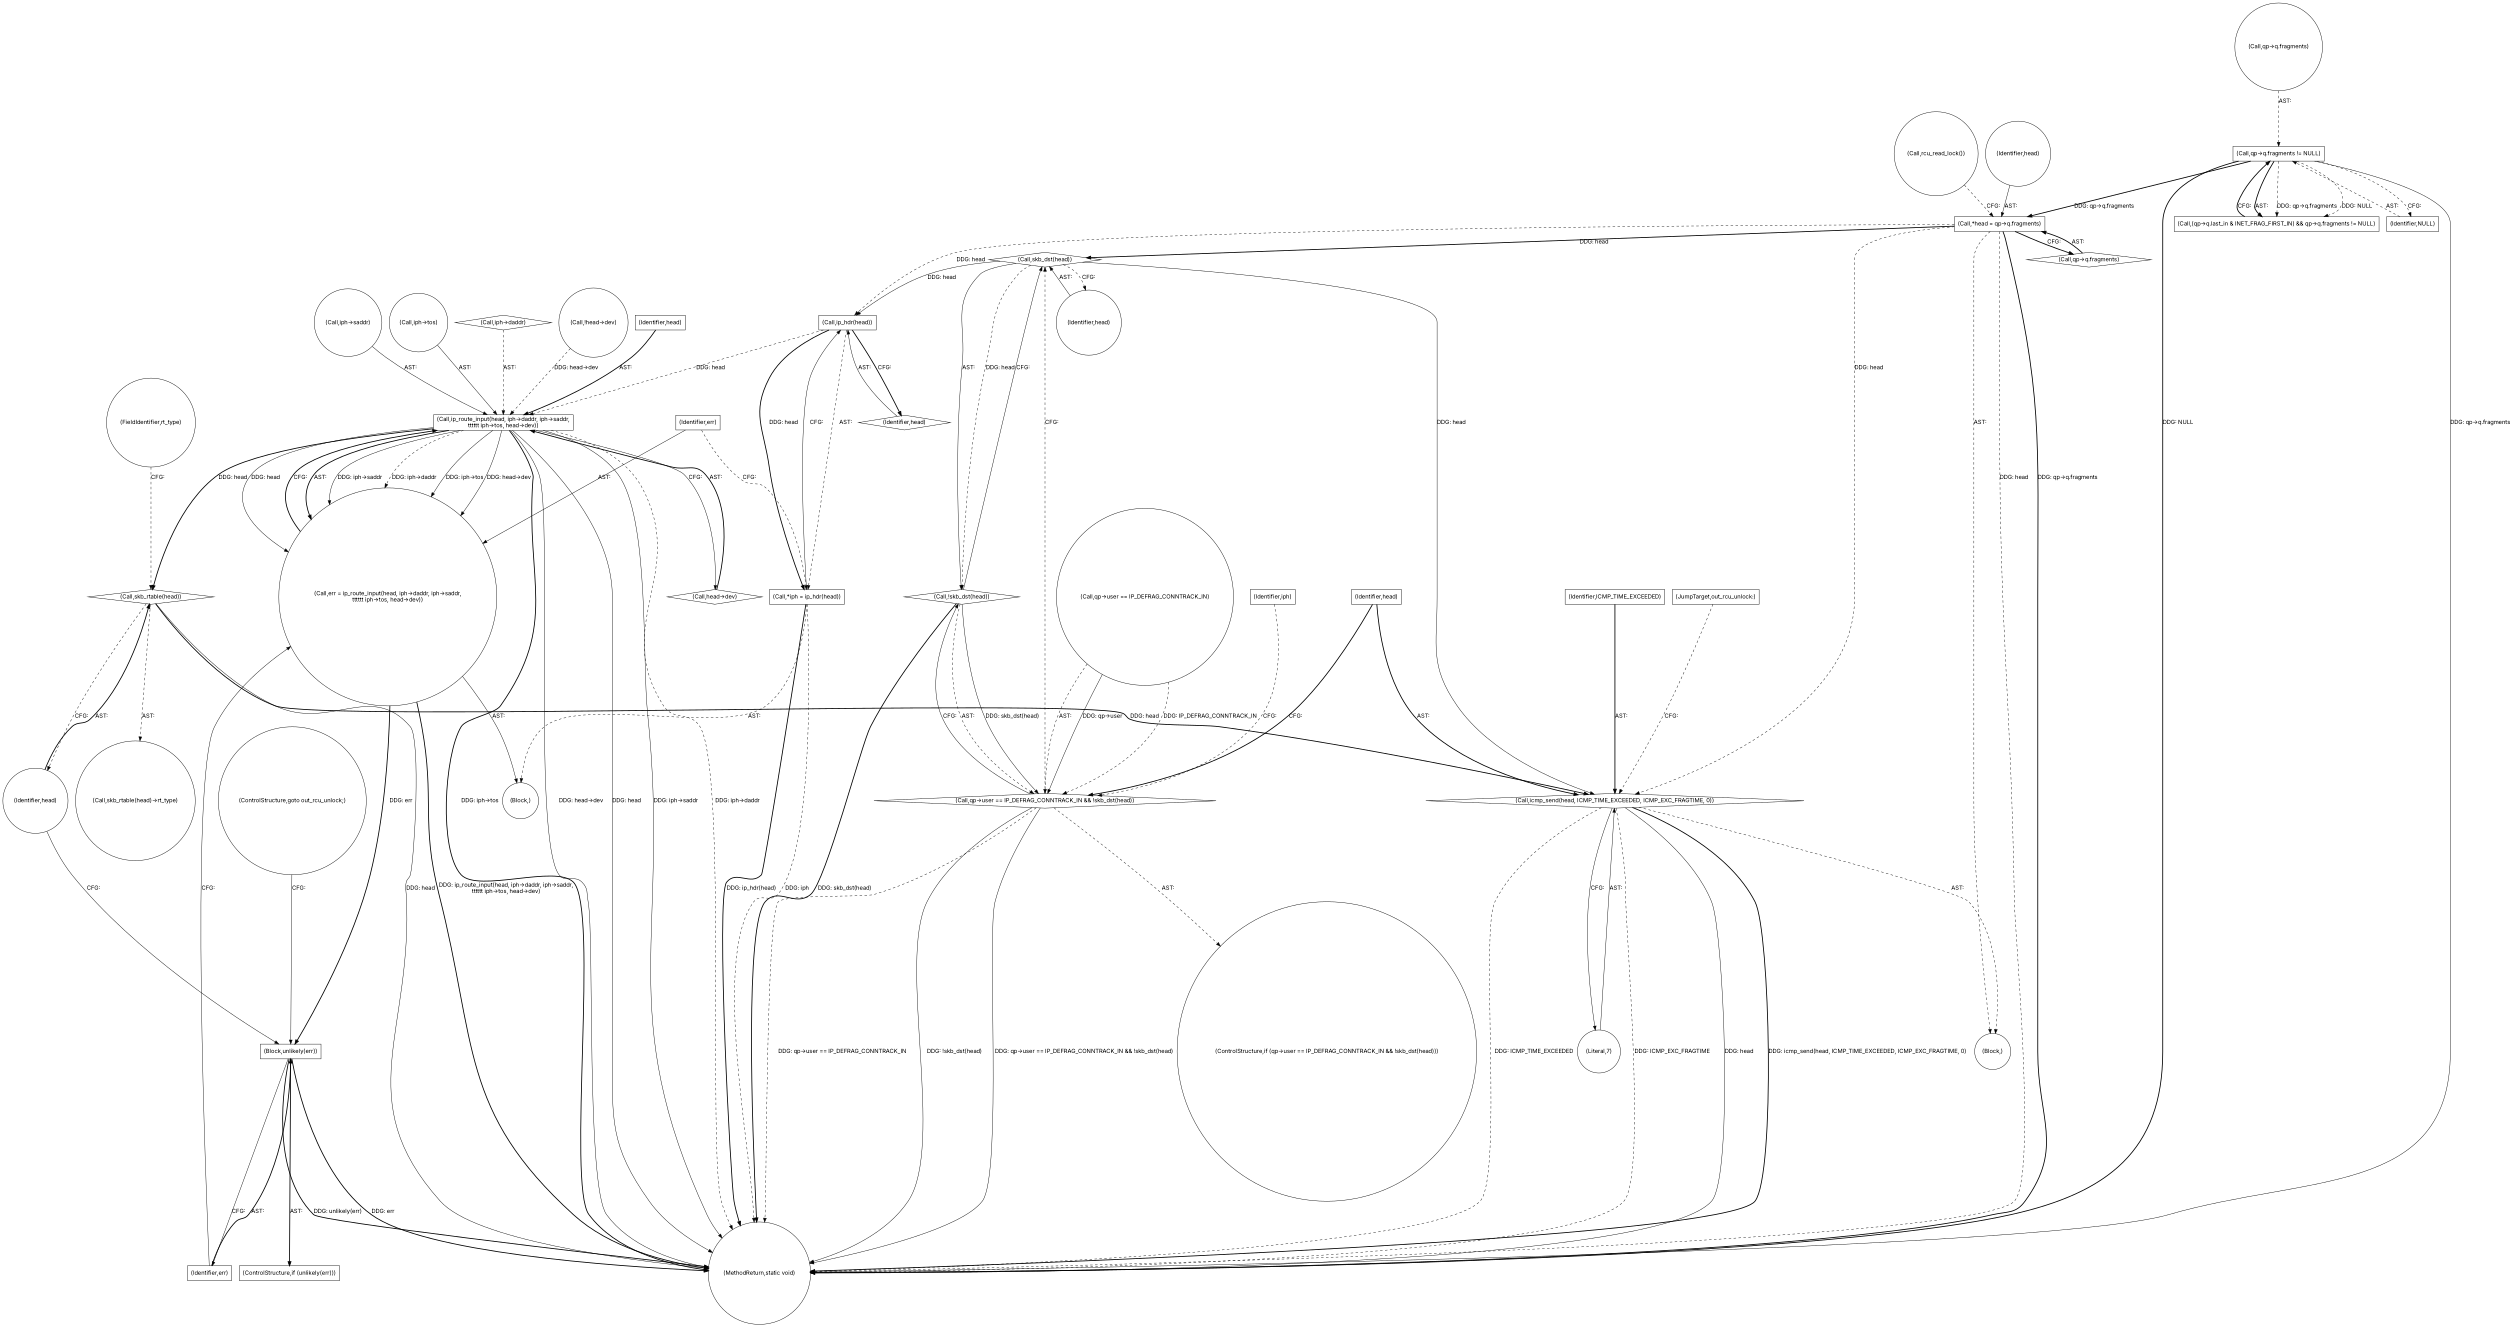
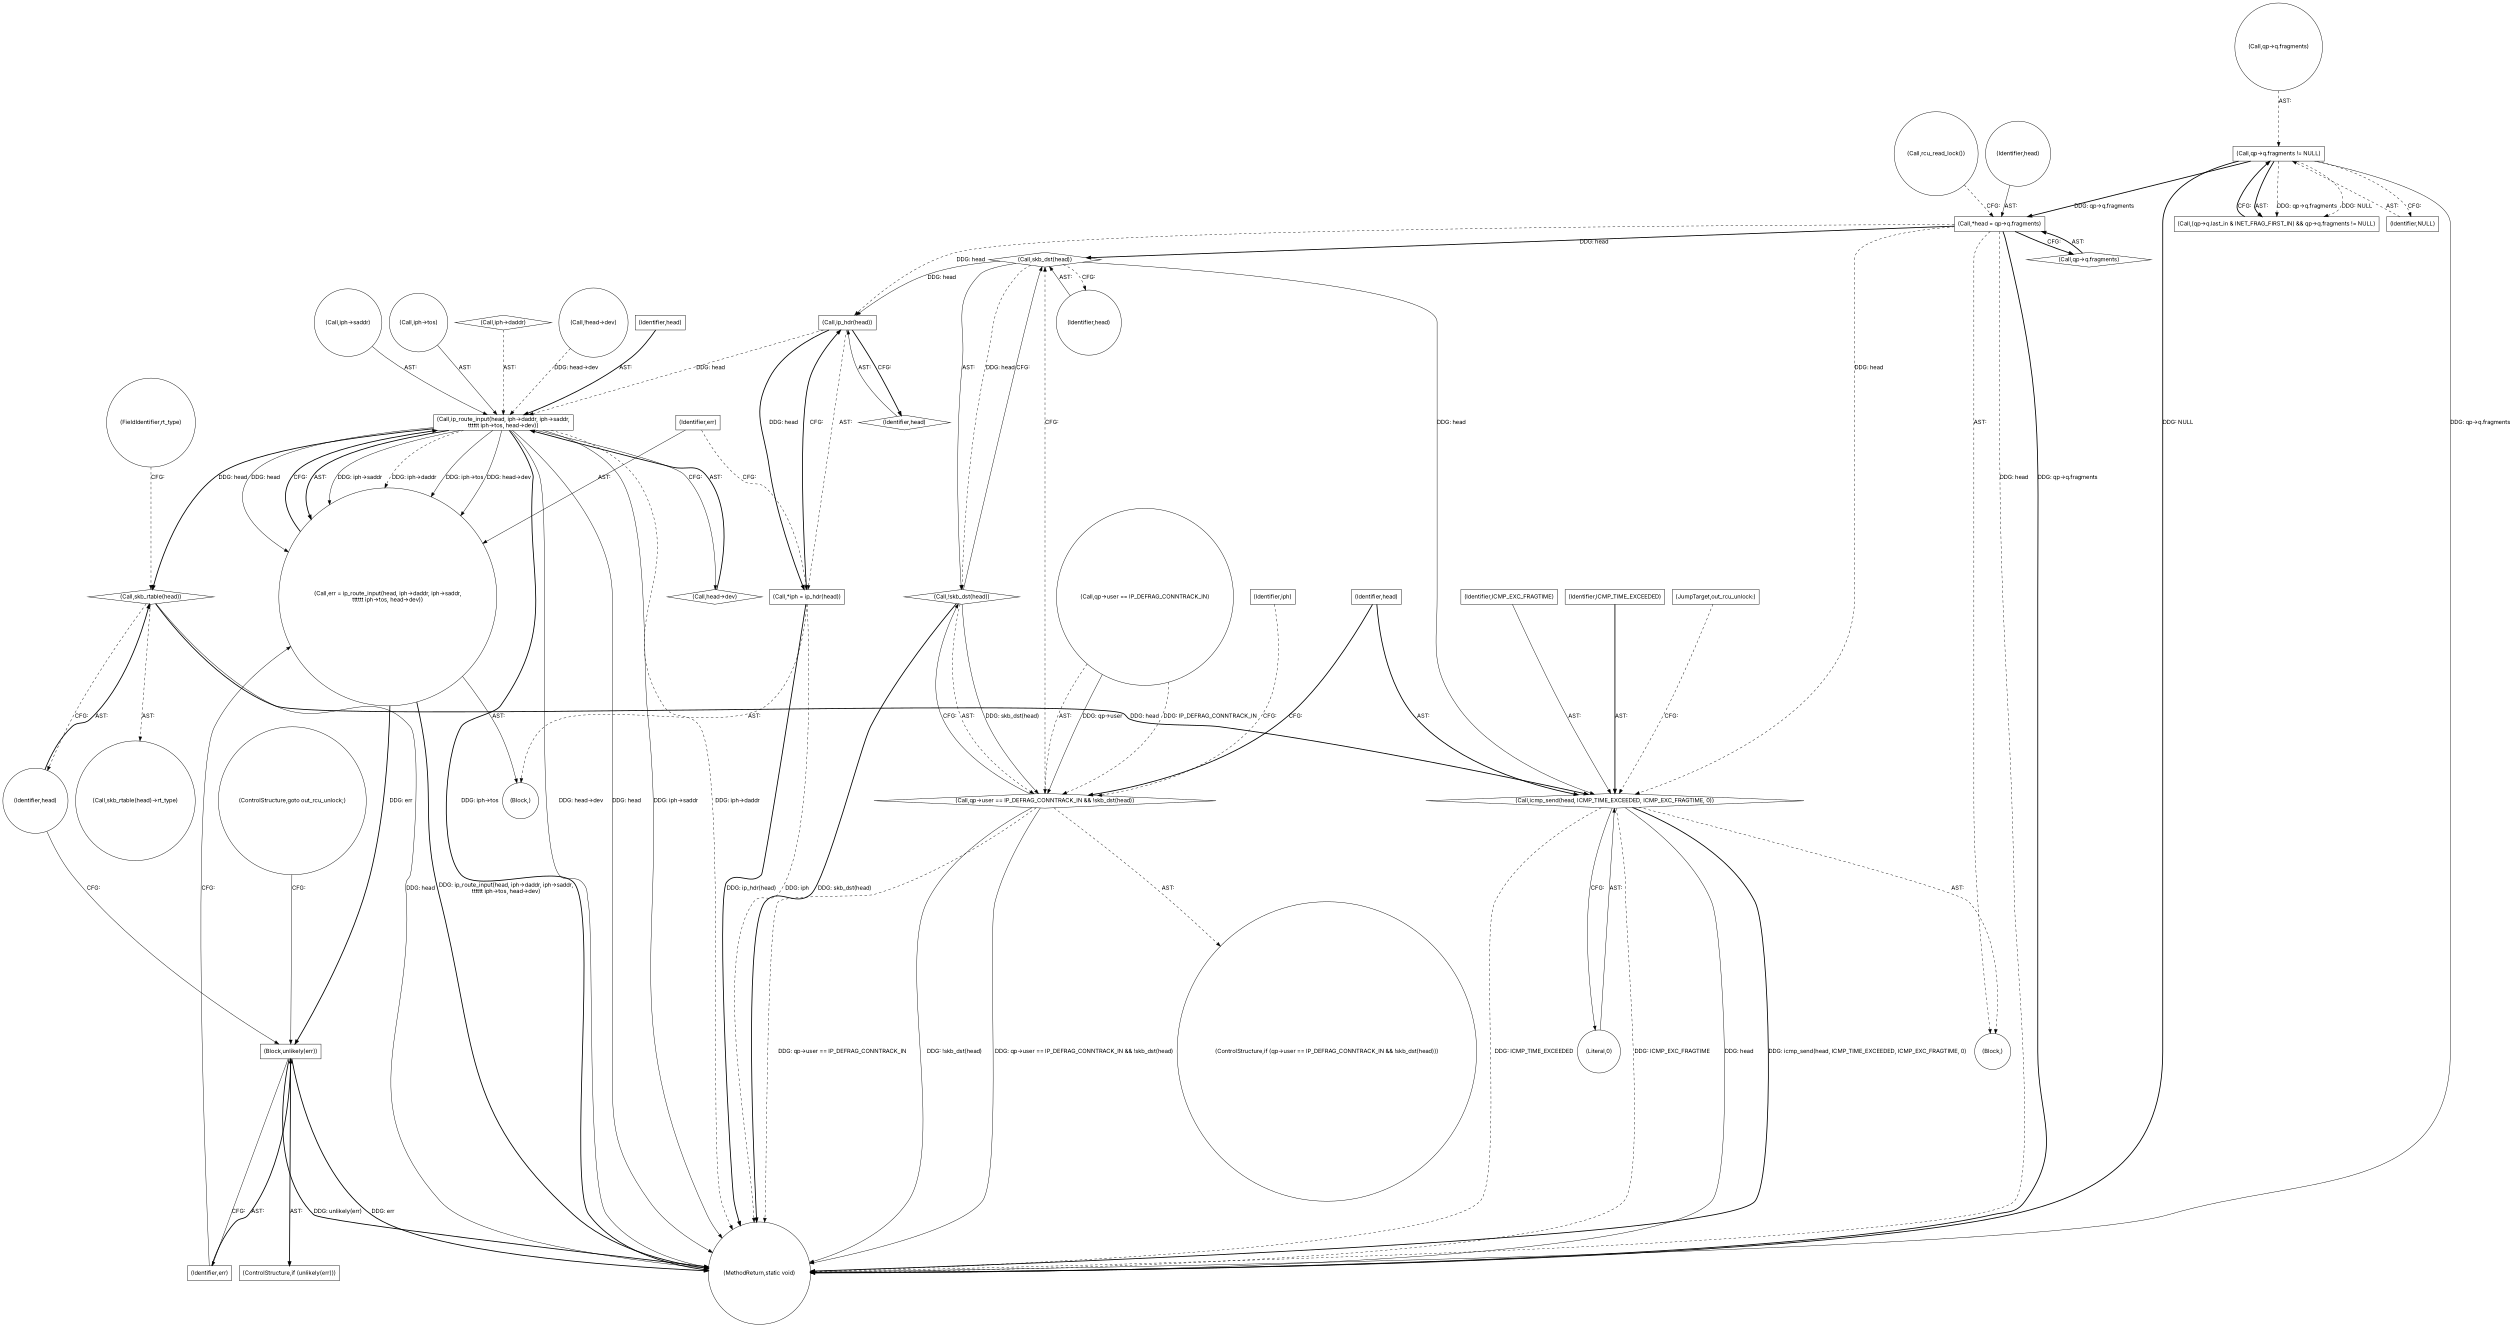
(803, 457) -> (803, 457)
none -> (1509, 597)
(1599, 1051) -> (1599, 1051)
